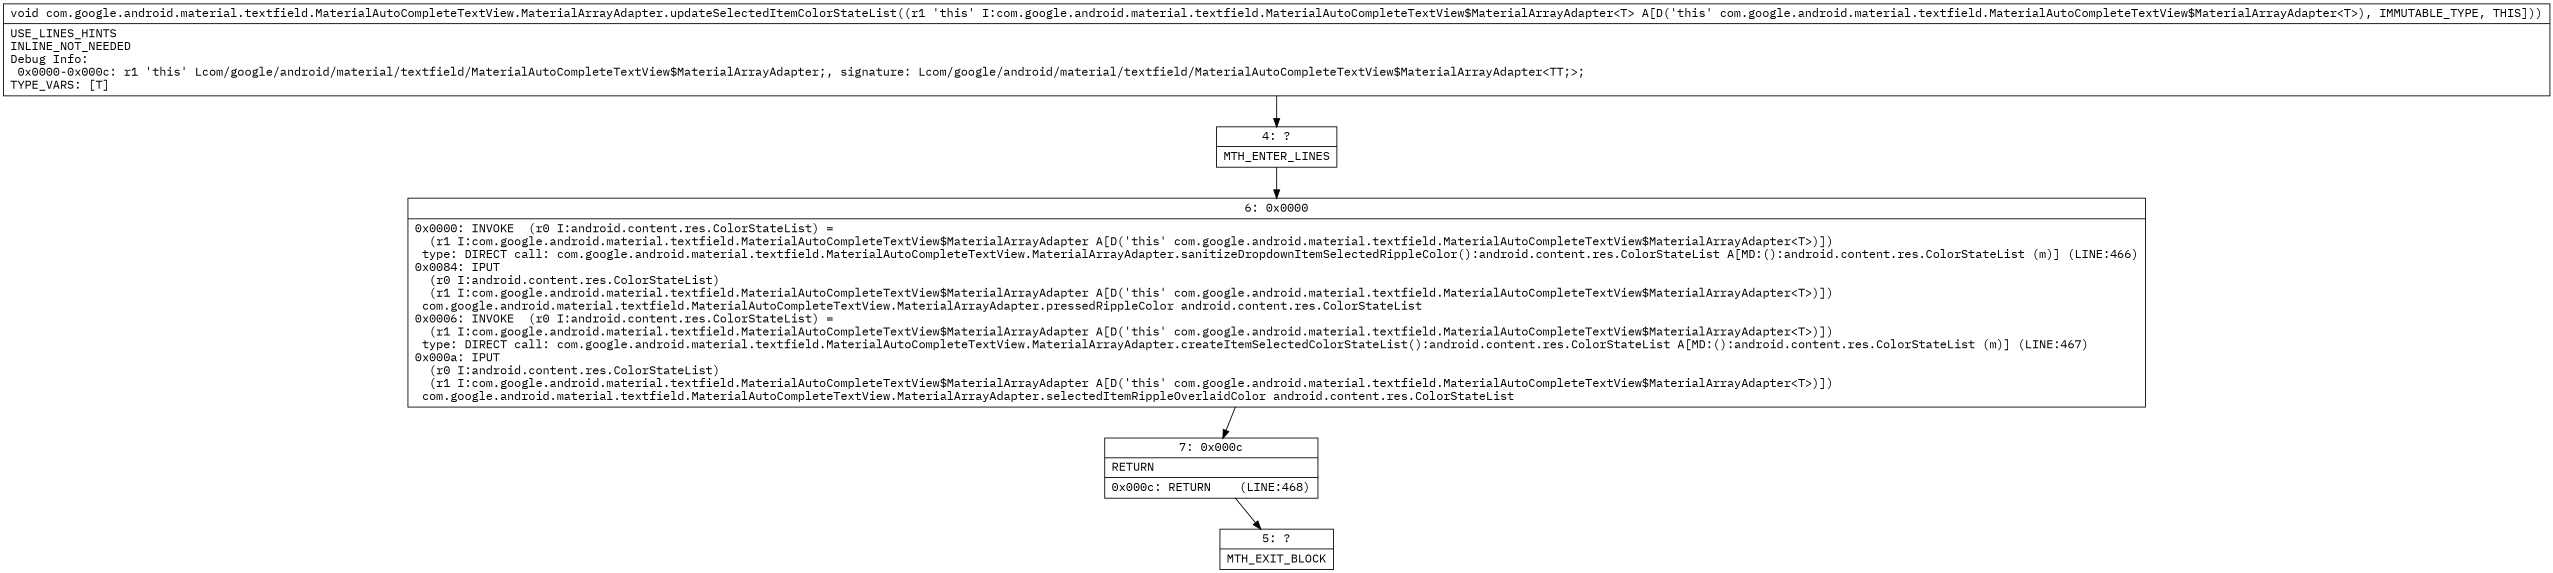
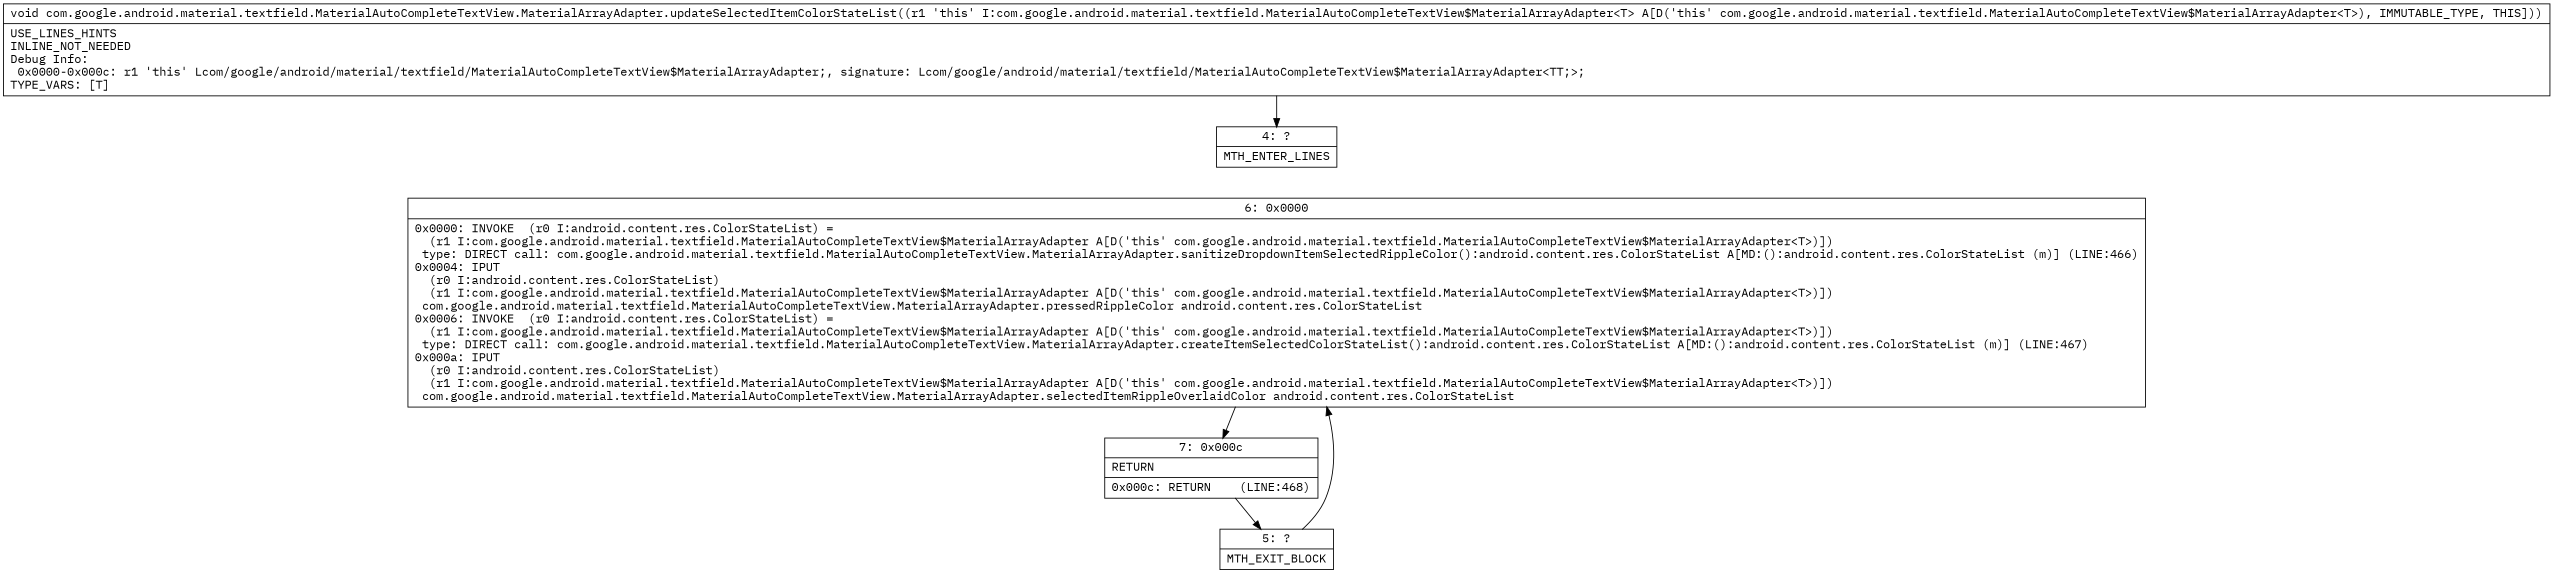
(1277, 178) -> (1332, 477)
(465, 267) -> (465, 267)
